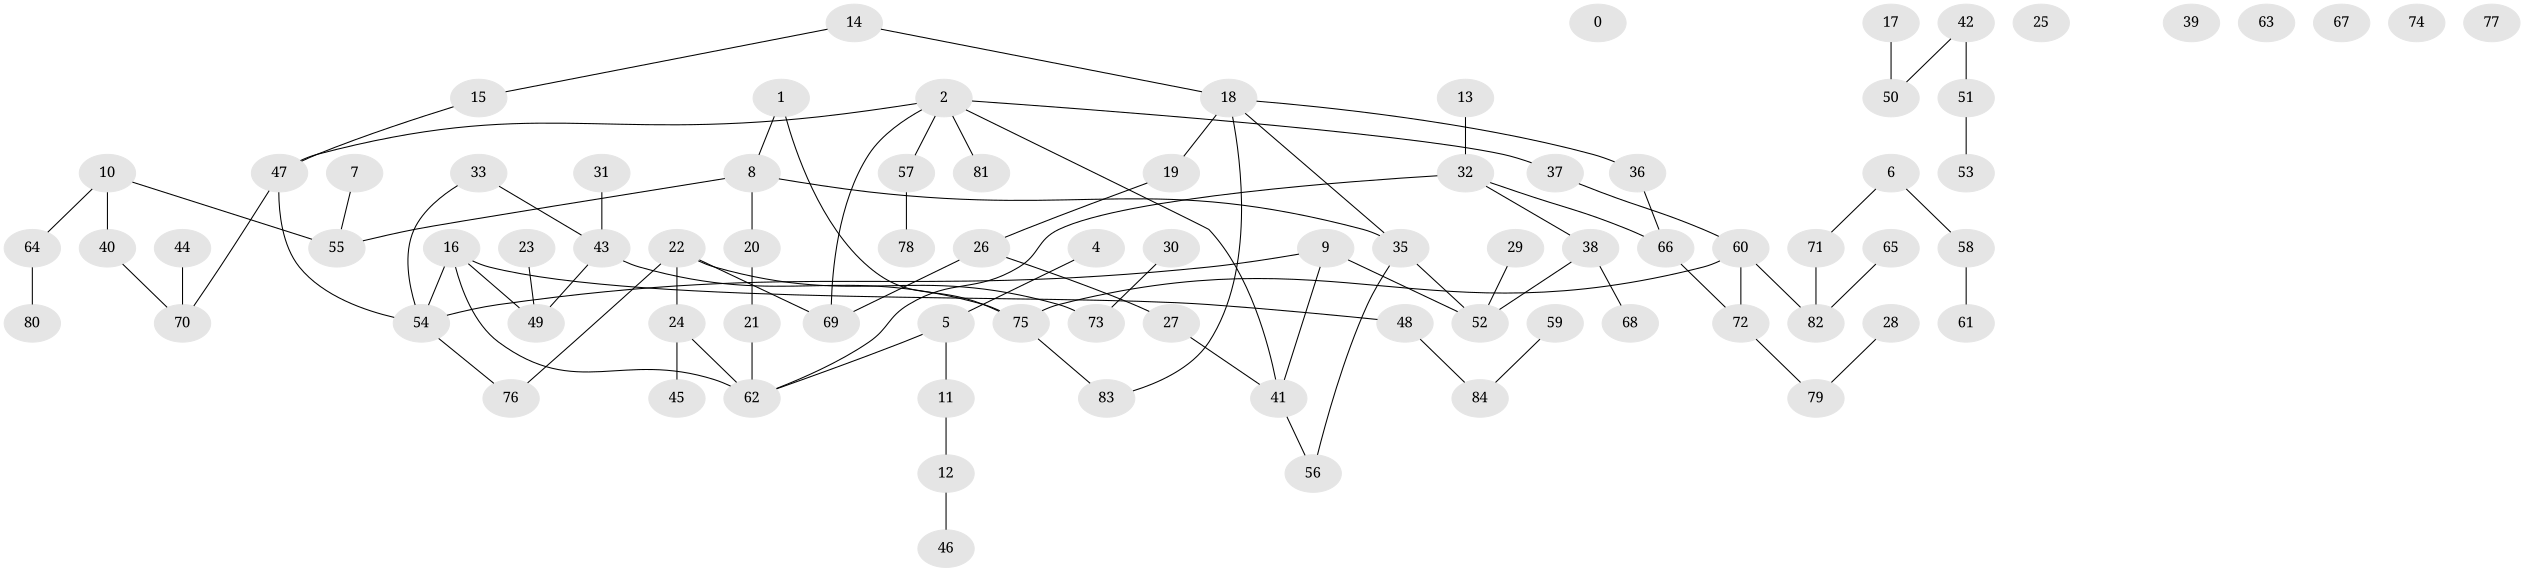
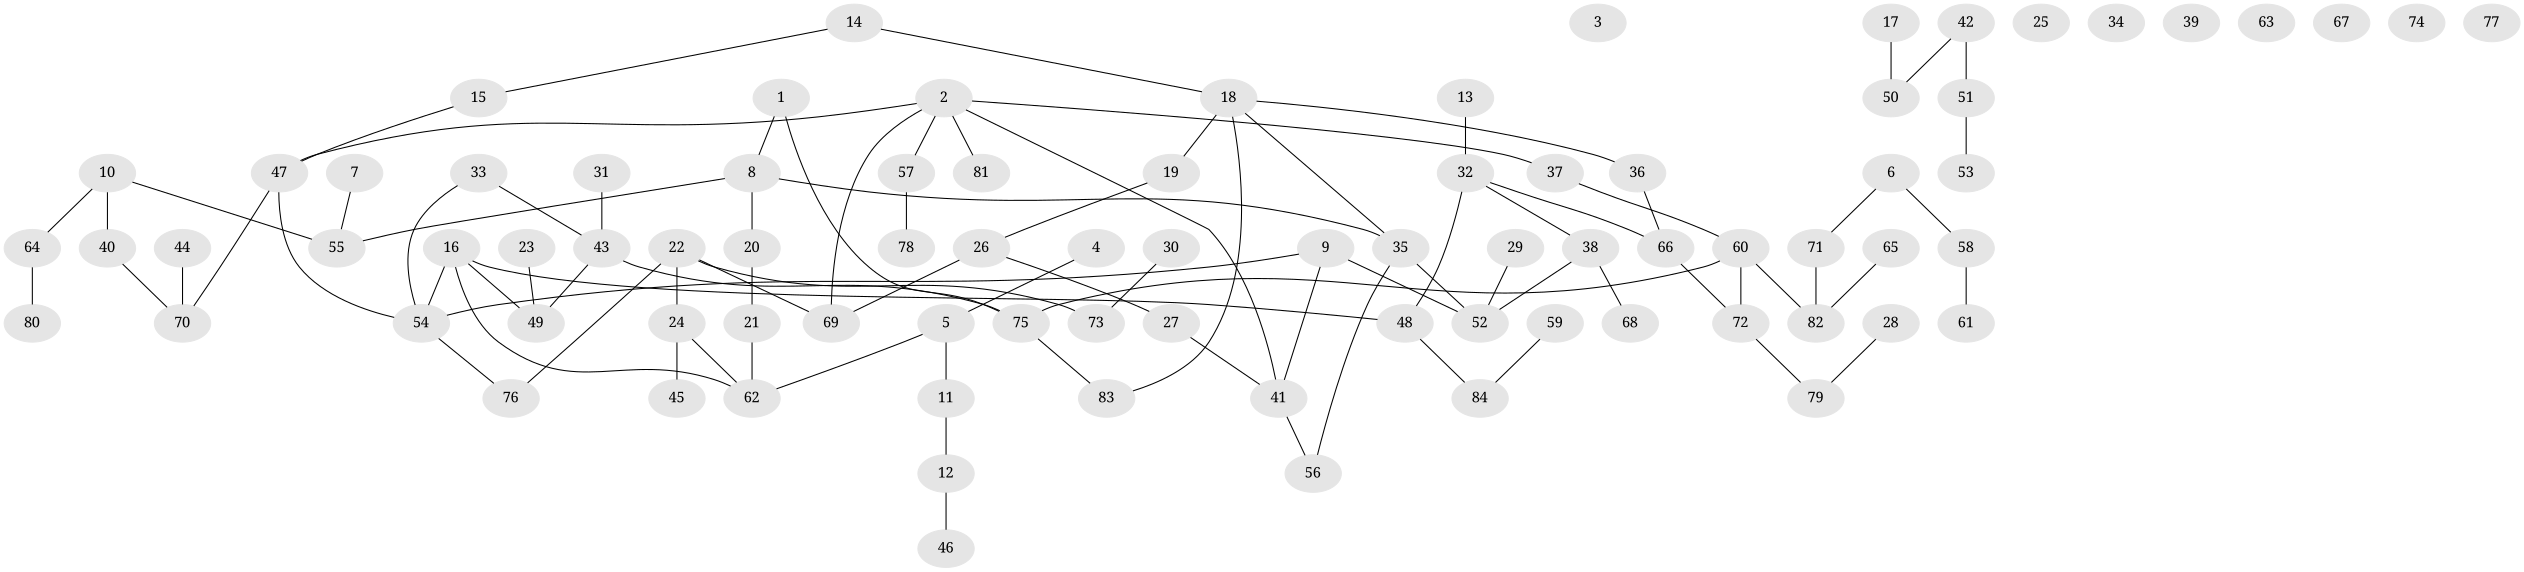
(1598, 23) -> (1598, 23)
none -> (2116, 23)
(1083, 221) -> (1445, 251)
